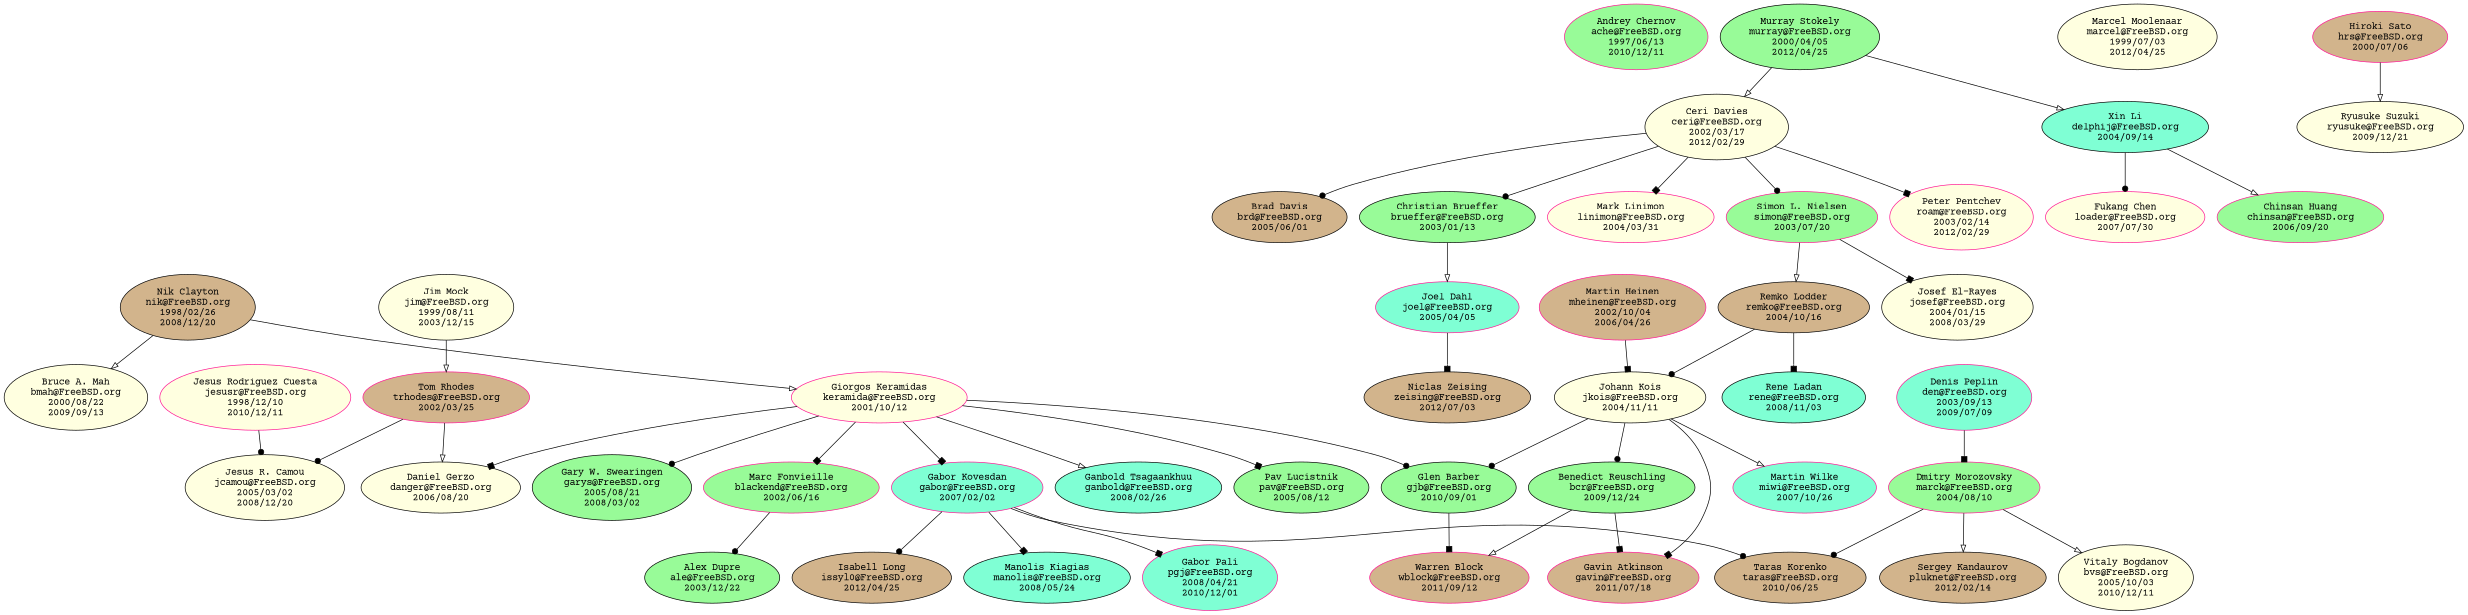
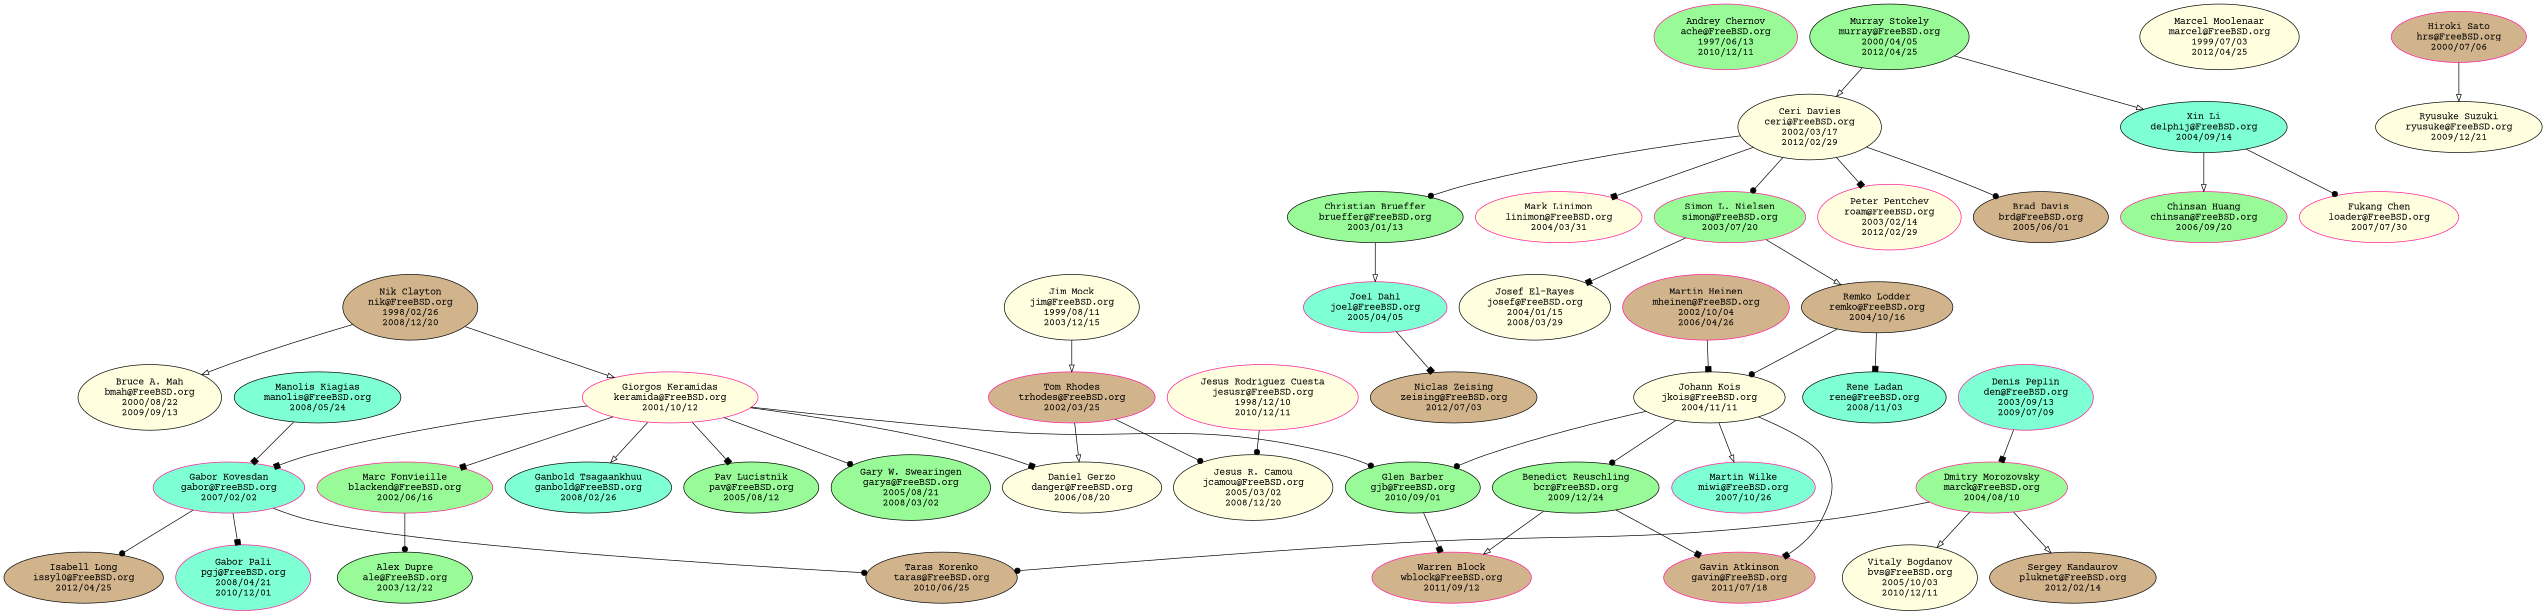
(1005, 530) -> (276, 440)
